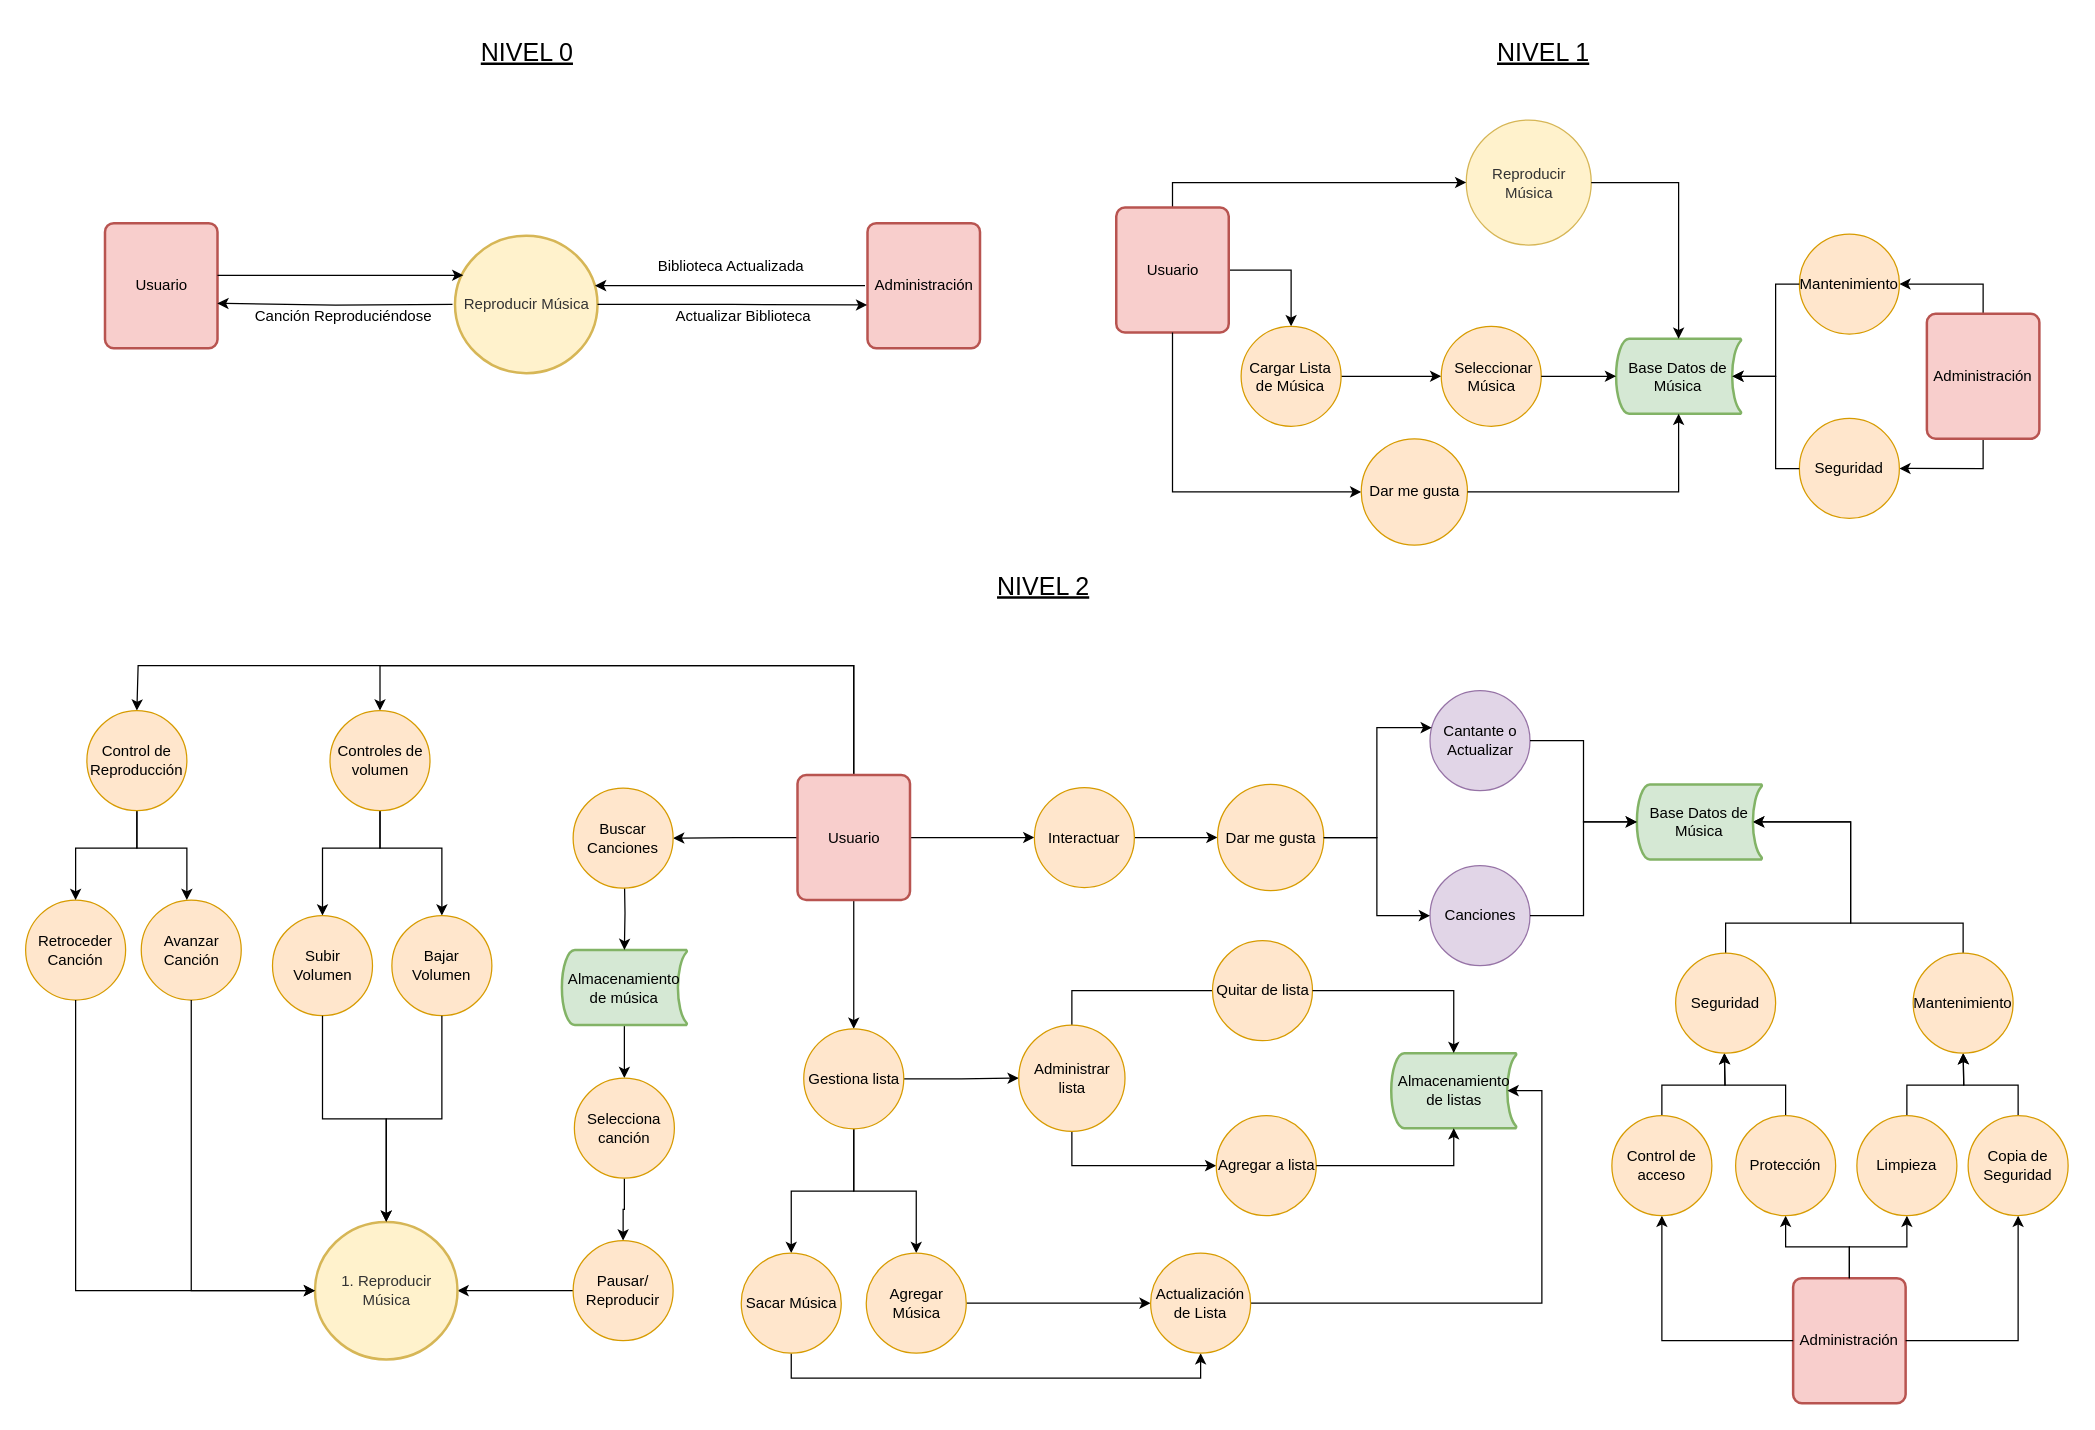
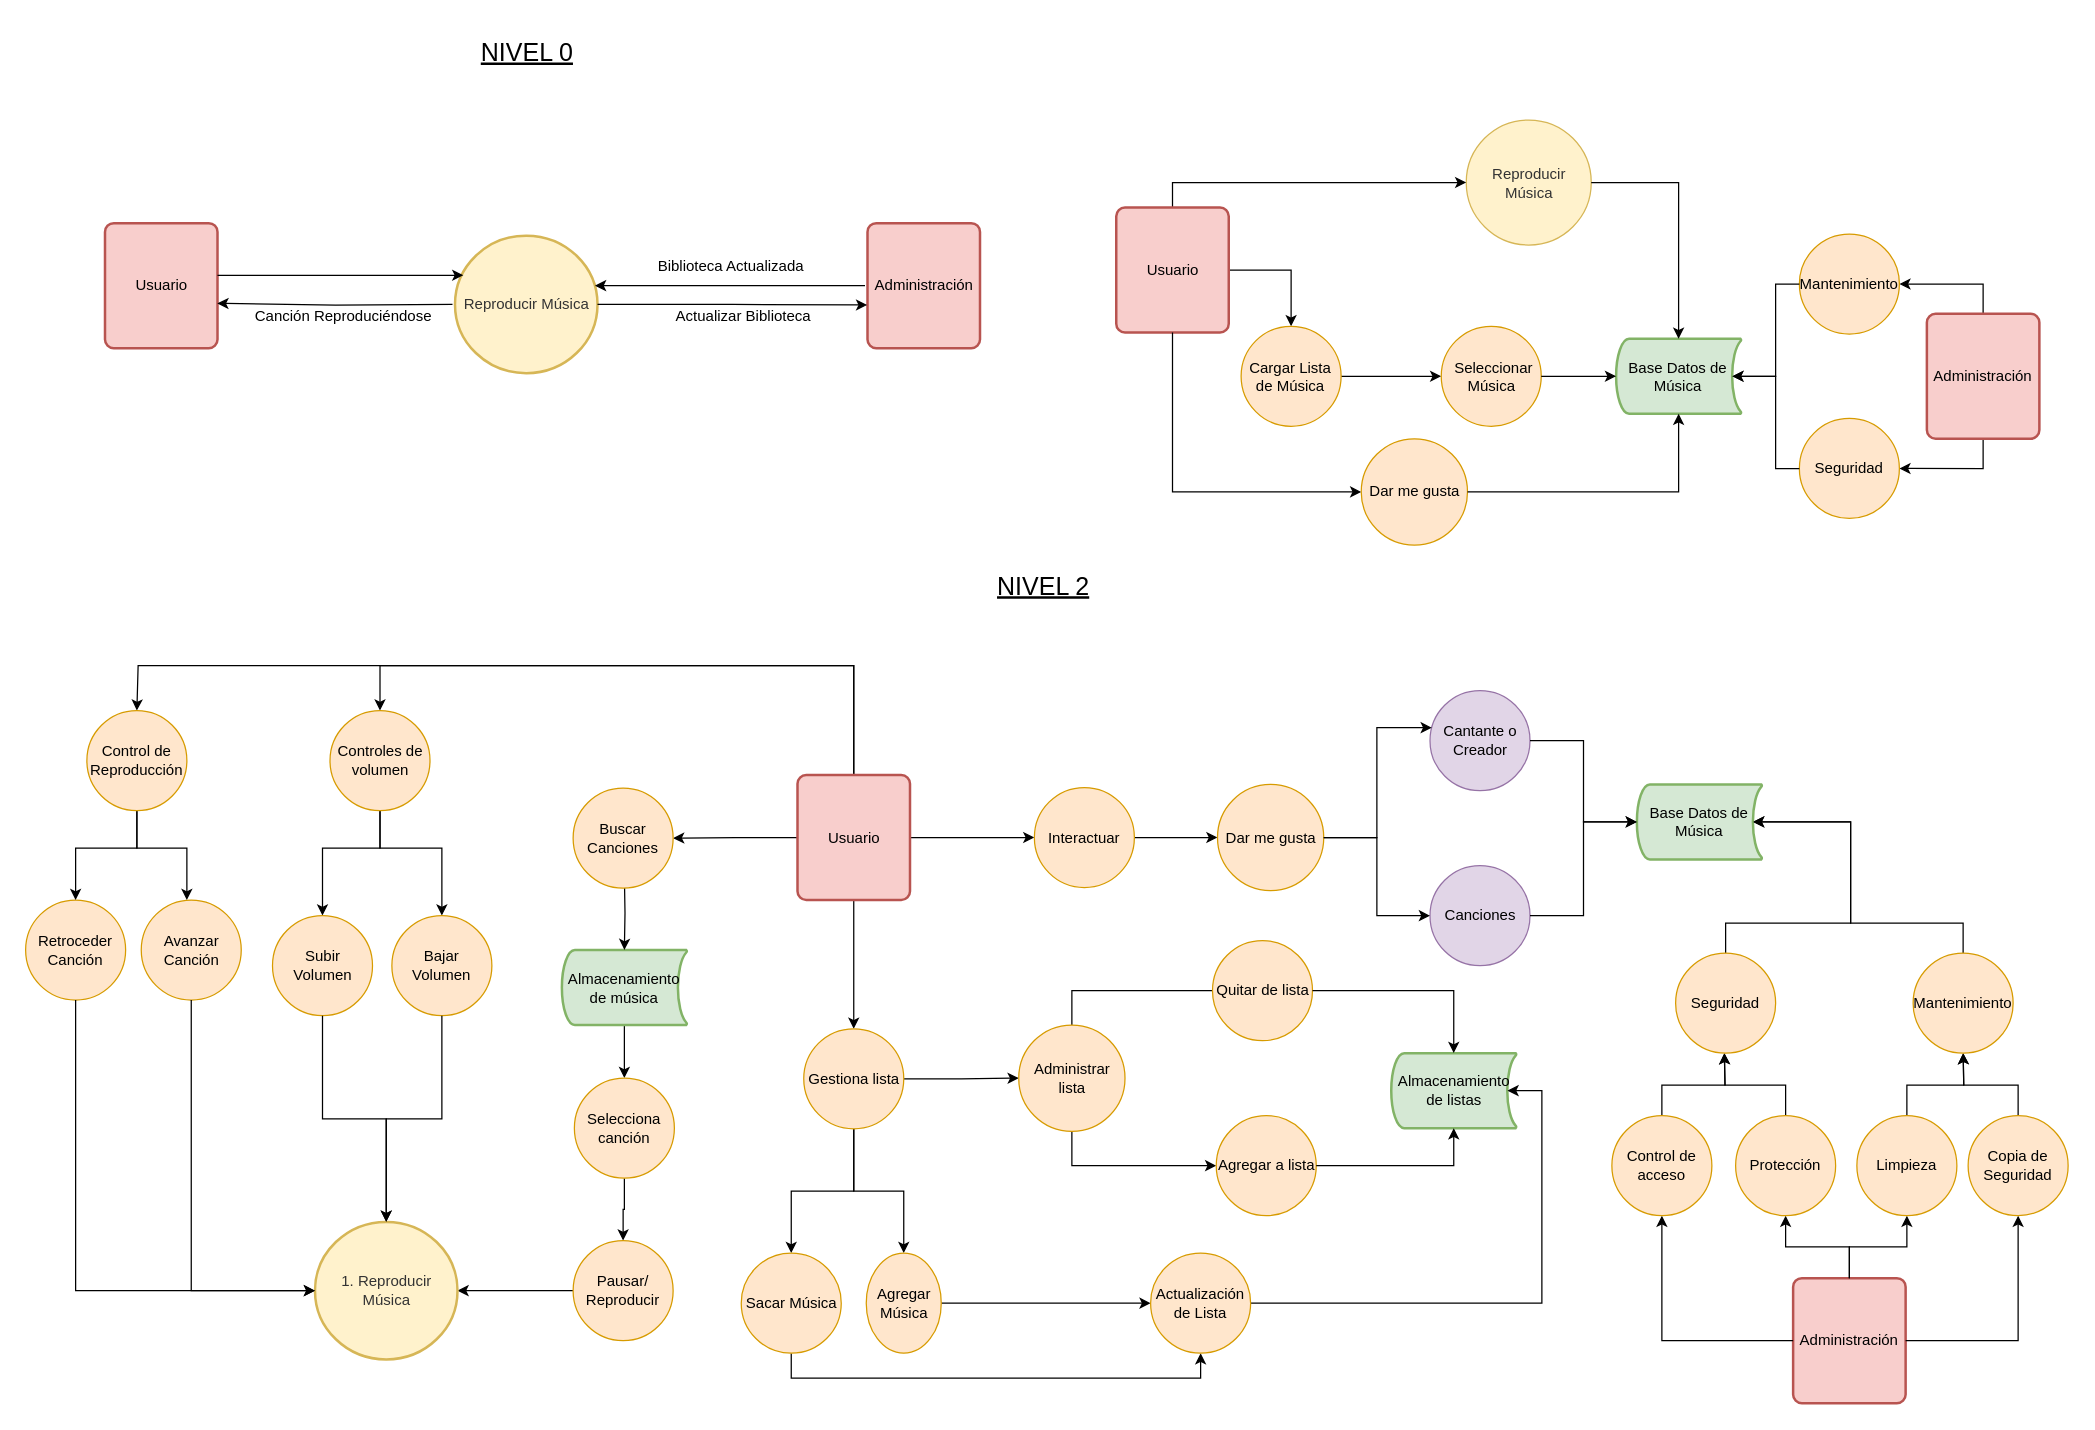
(1544, 51) -> none
(1481, 741) -> (1481, 741)
(916, 1303) -> (904, 1303)
